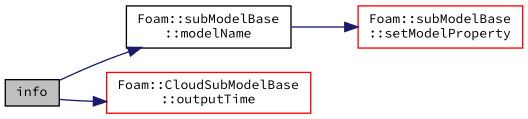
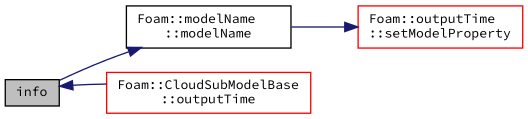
(209, 27) -> (209, 27)
(440, 27) -> (440, 27)
(76, 101) -> (90, 84)
